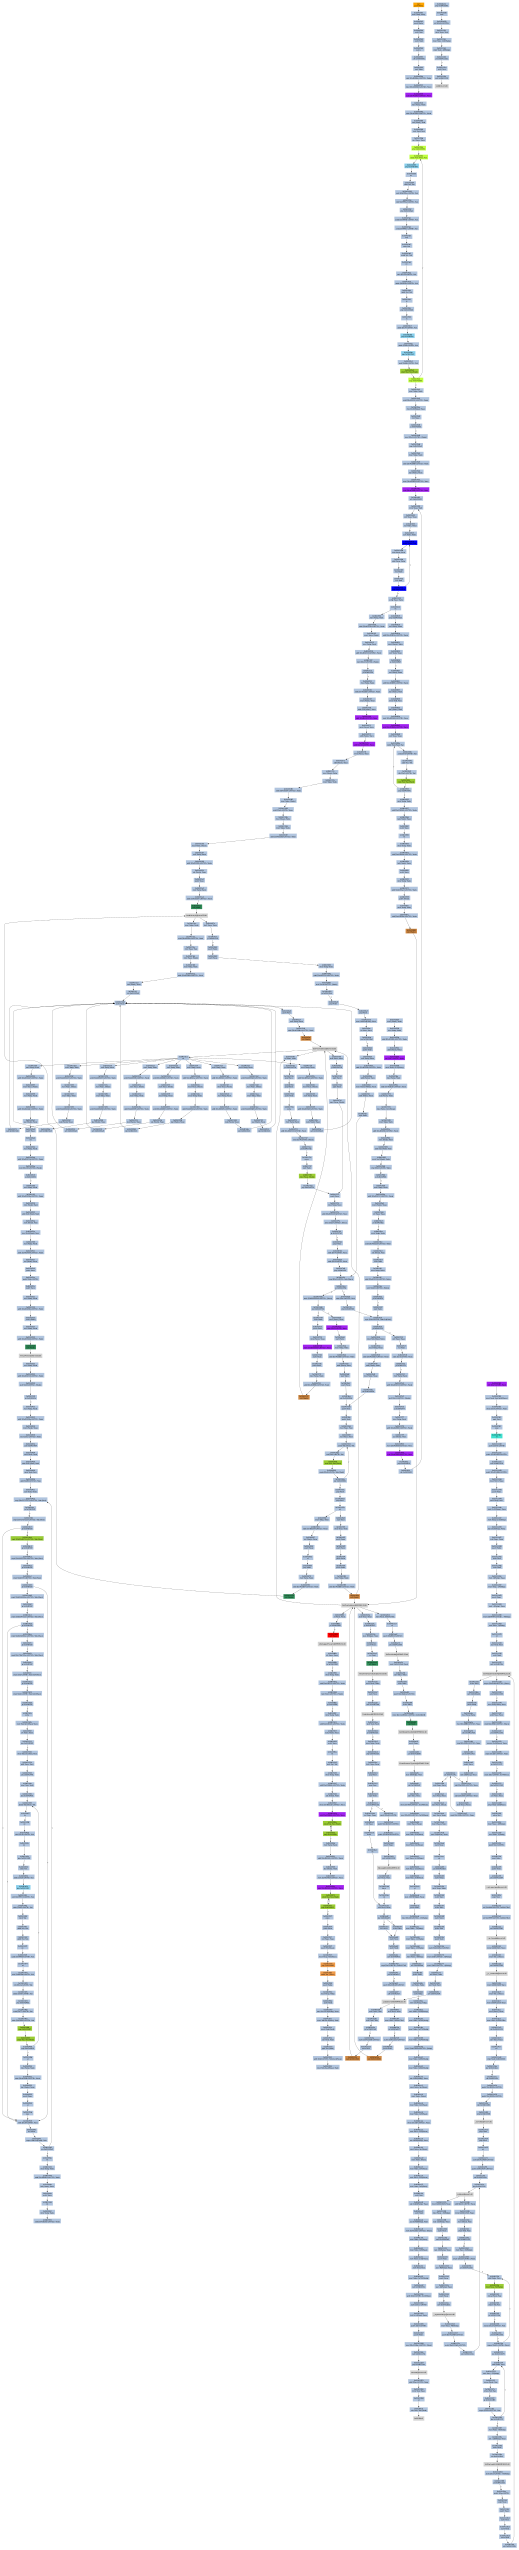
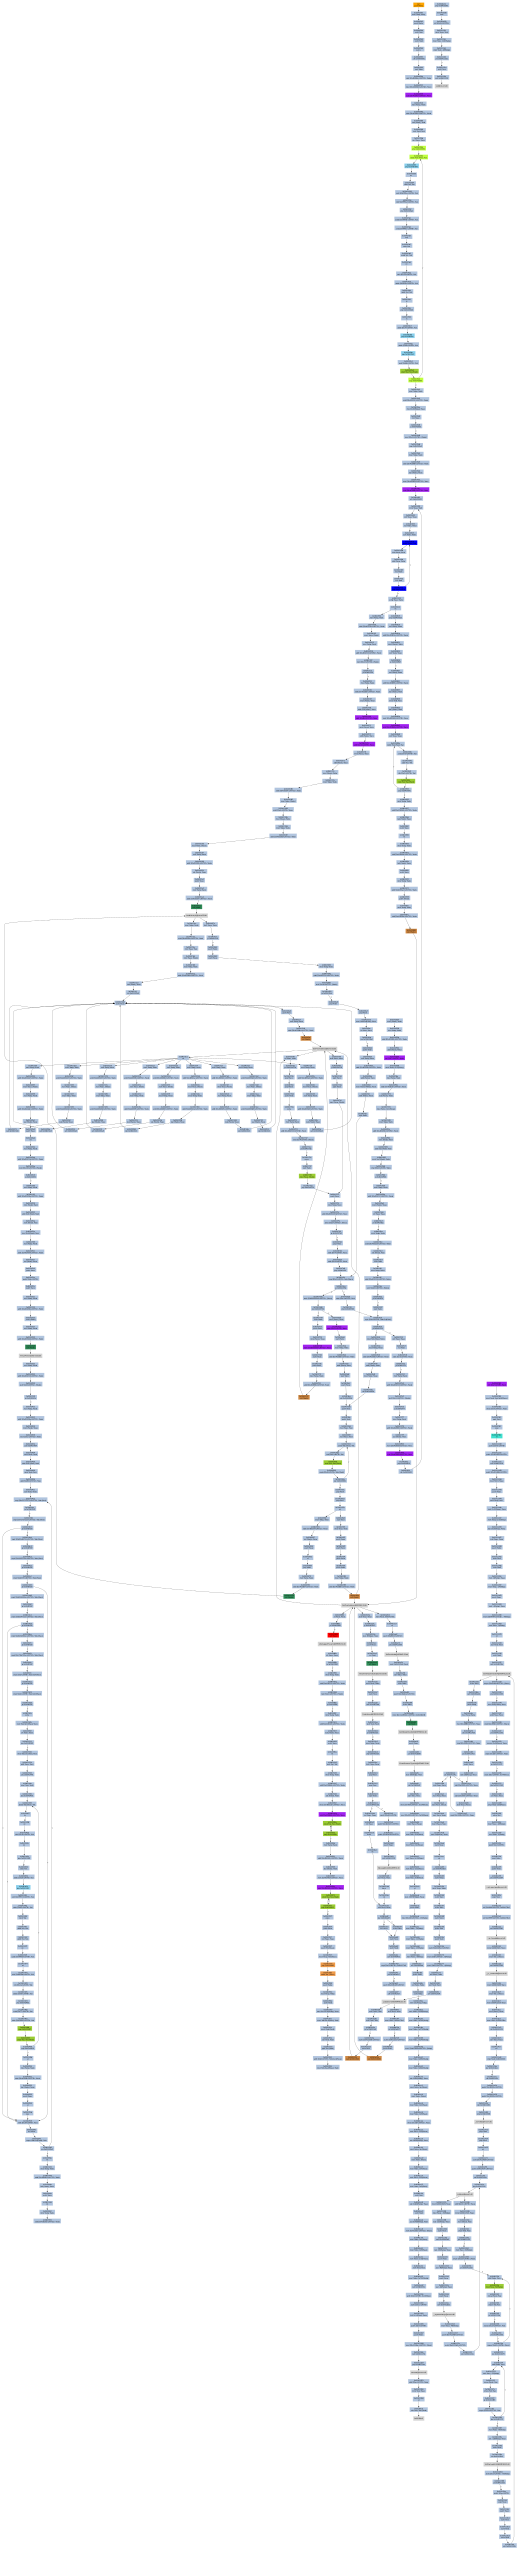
(27, 1538) -> (27, 1538)
